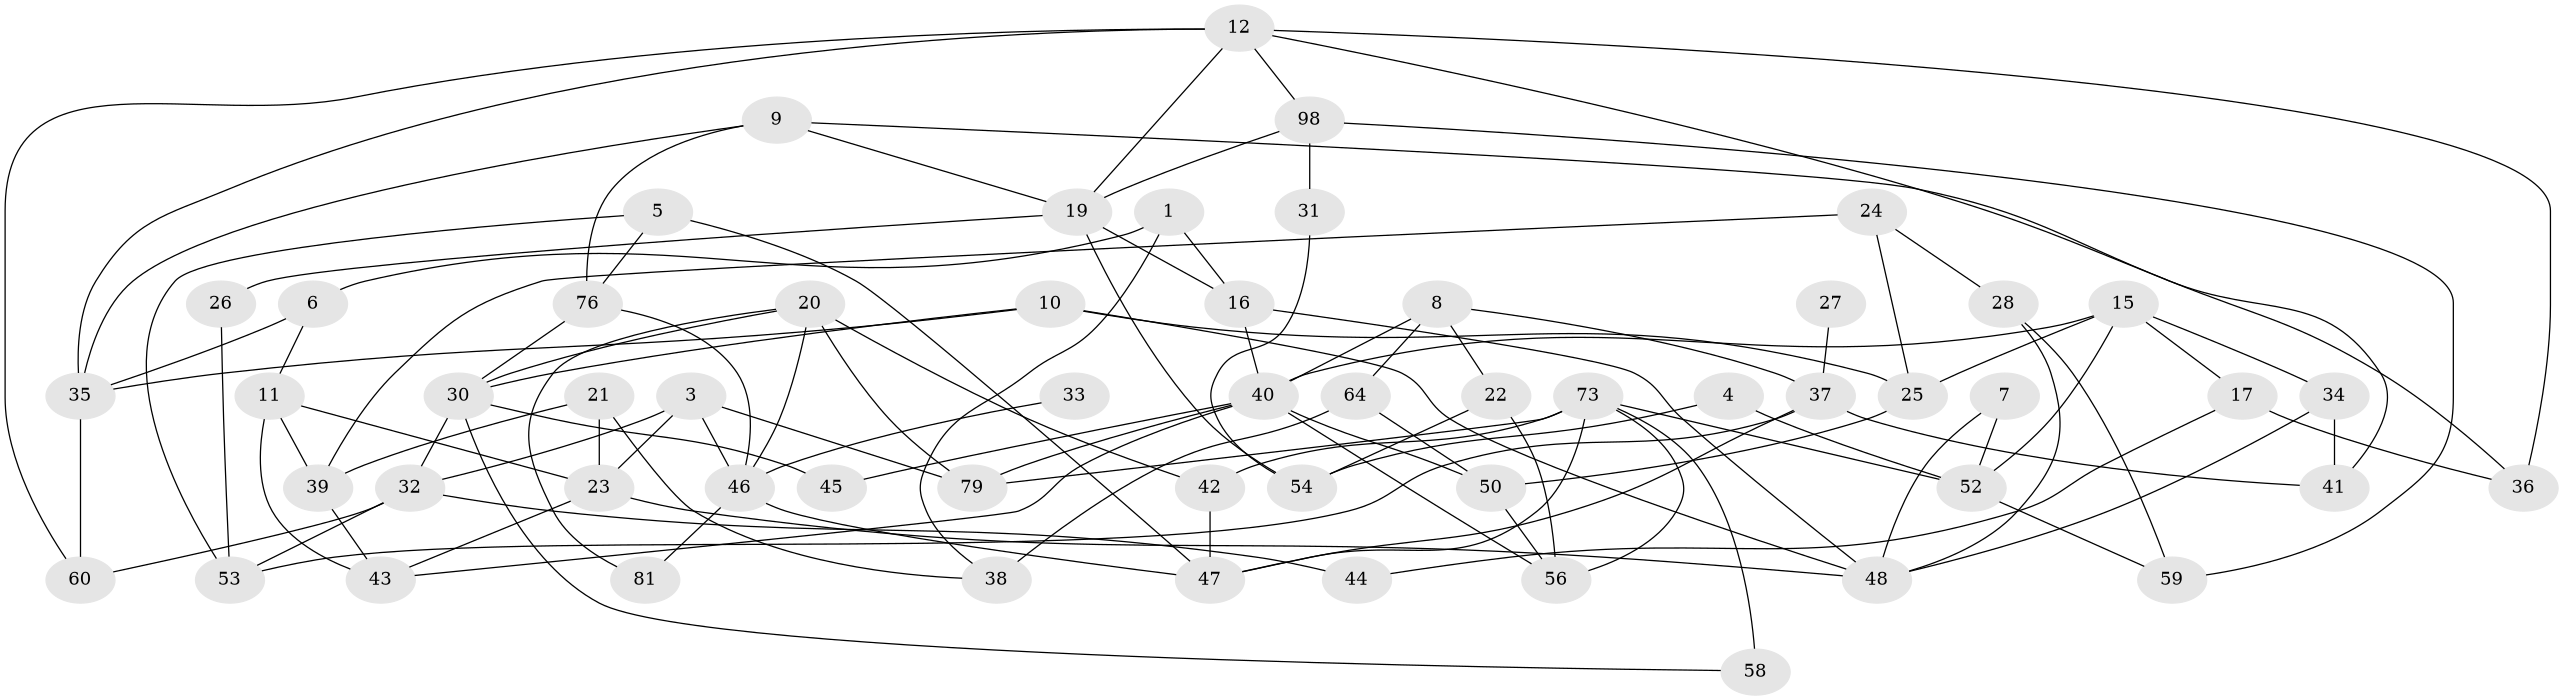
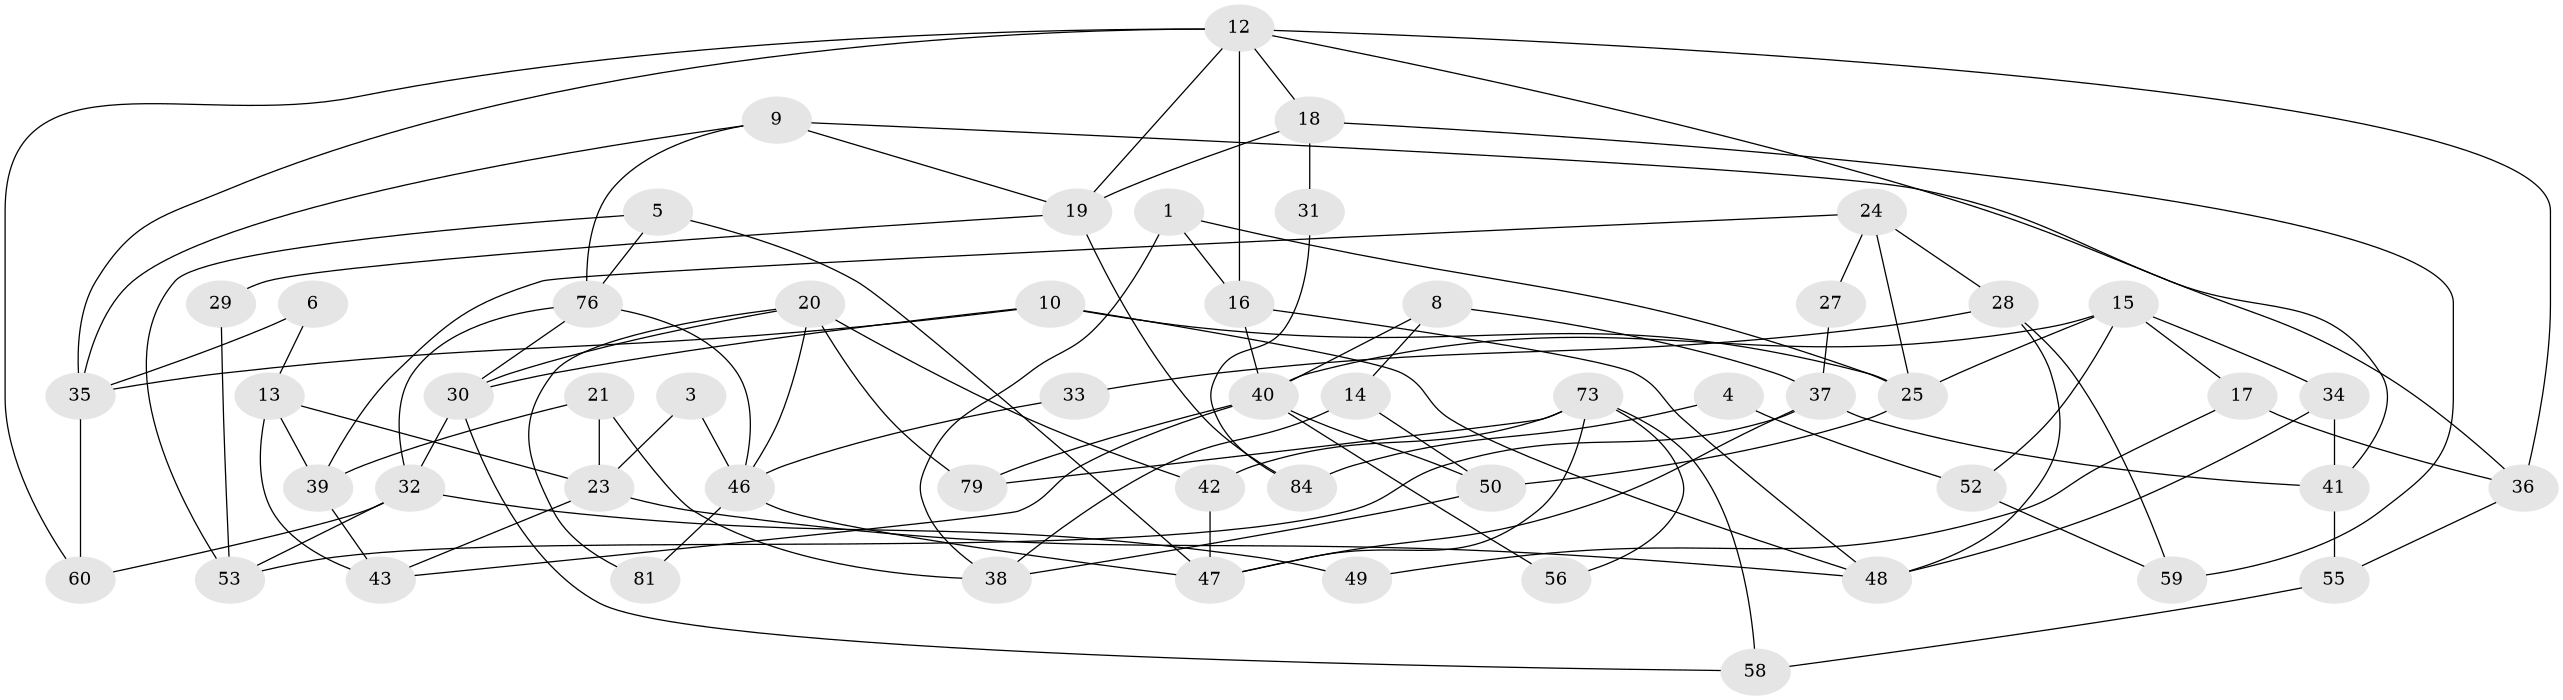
(1310, 120) -> (1310, 120)
(1158, 258) -> (1239, 166)
none -> (1851, 258)
(722, 259) -> (1547, 288)
(221, 304) -> (221, 304)
none -> (1583, 350)
(270, 396) -> (270, 396)
(1356, 396) -> (1356, 396)
(1496, 396) -> none
(2005, 396) -> none
(1764, 438) -> none
(832, 442) -> none
(555, 449) -> (445, 343)
(832, 488) -> none
(1302, 488) -> (1302, 488)
(1524, 534) -> (1245, 538)
(1357, 580) -> (1357, 580)
none -> (2334, 580)
